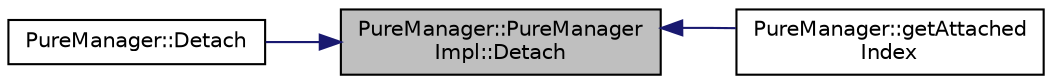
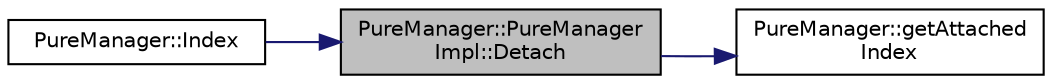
(709, 28) -> (688, 56)
(137, 42) -> (137, 42)
